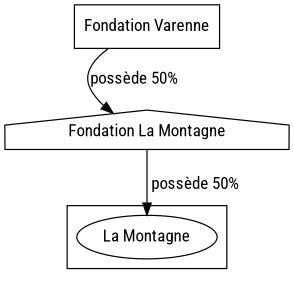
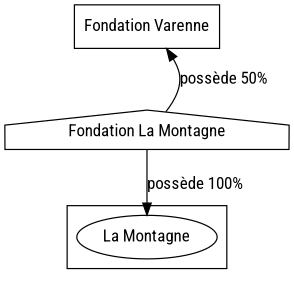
(88, 76) -> (179, 86)
(195, 184) -> (195, 184)
